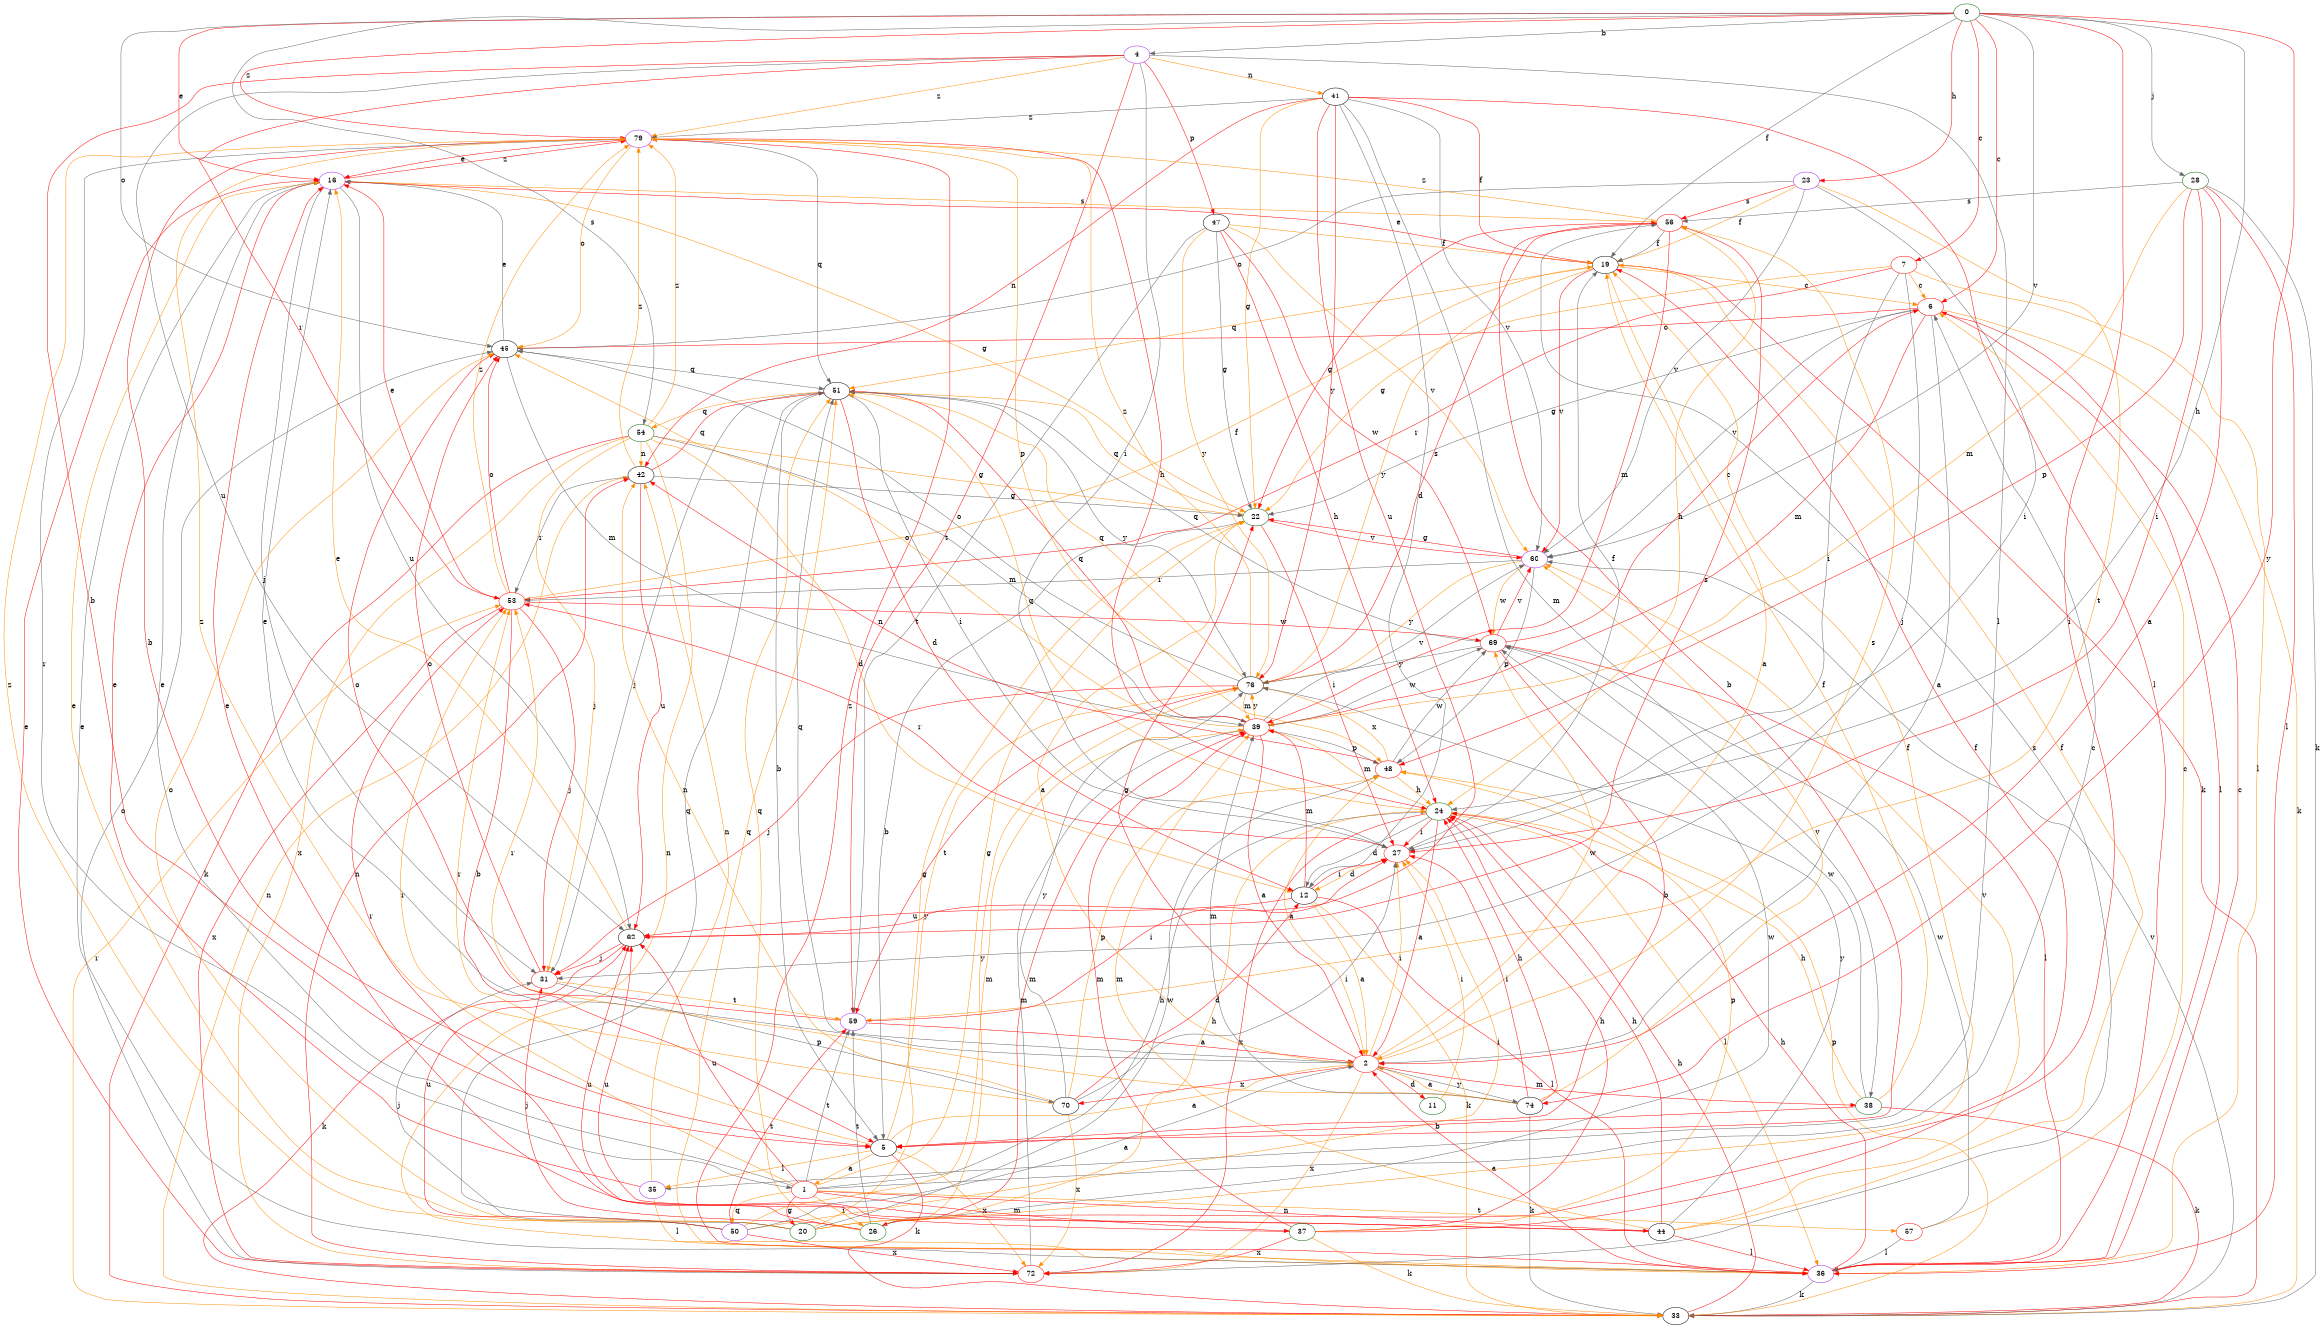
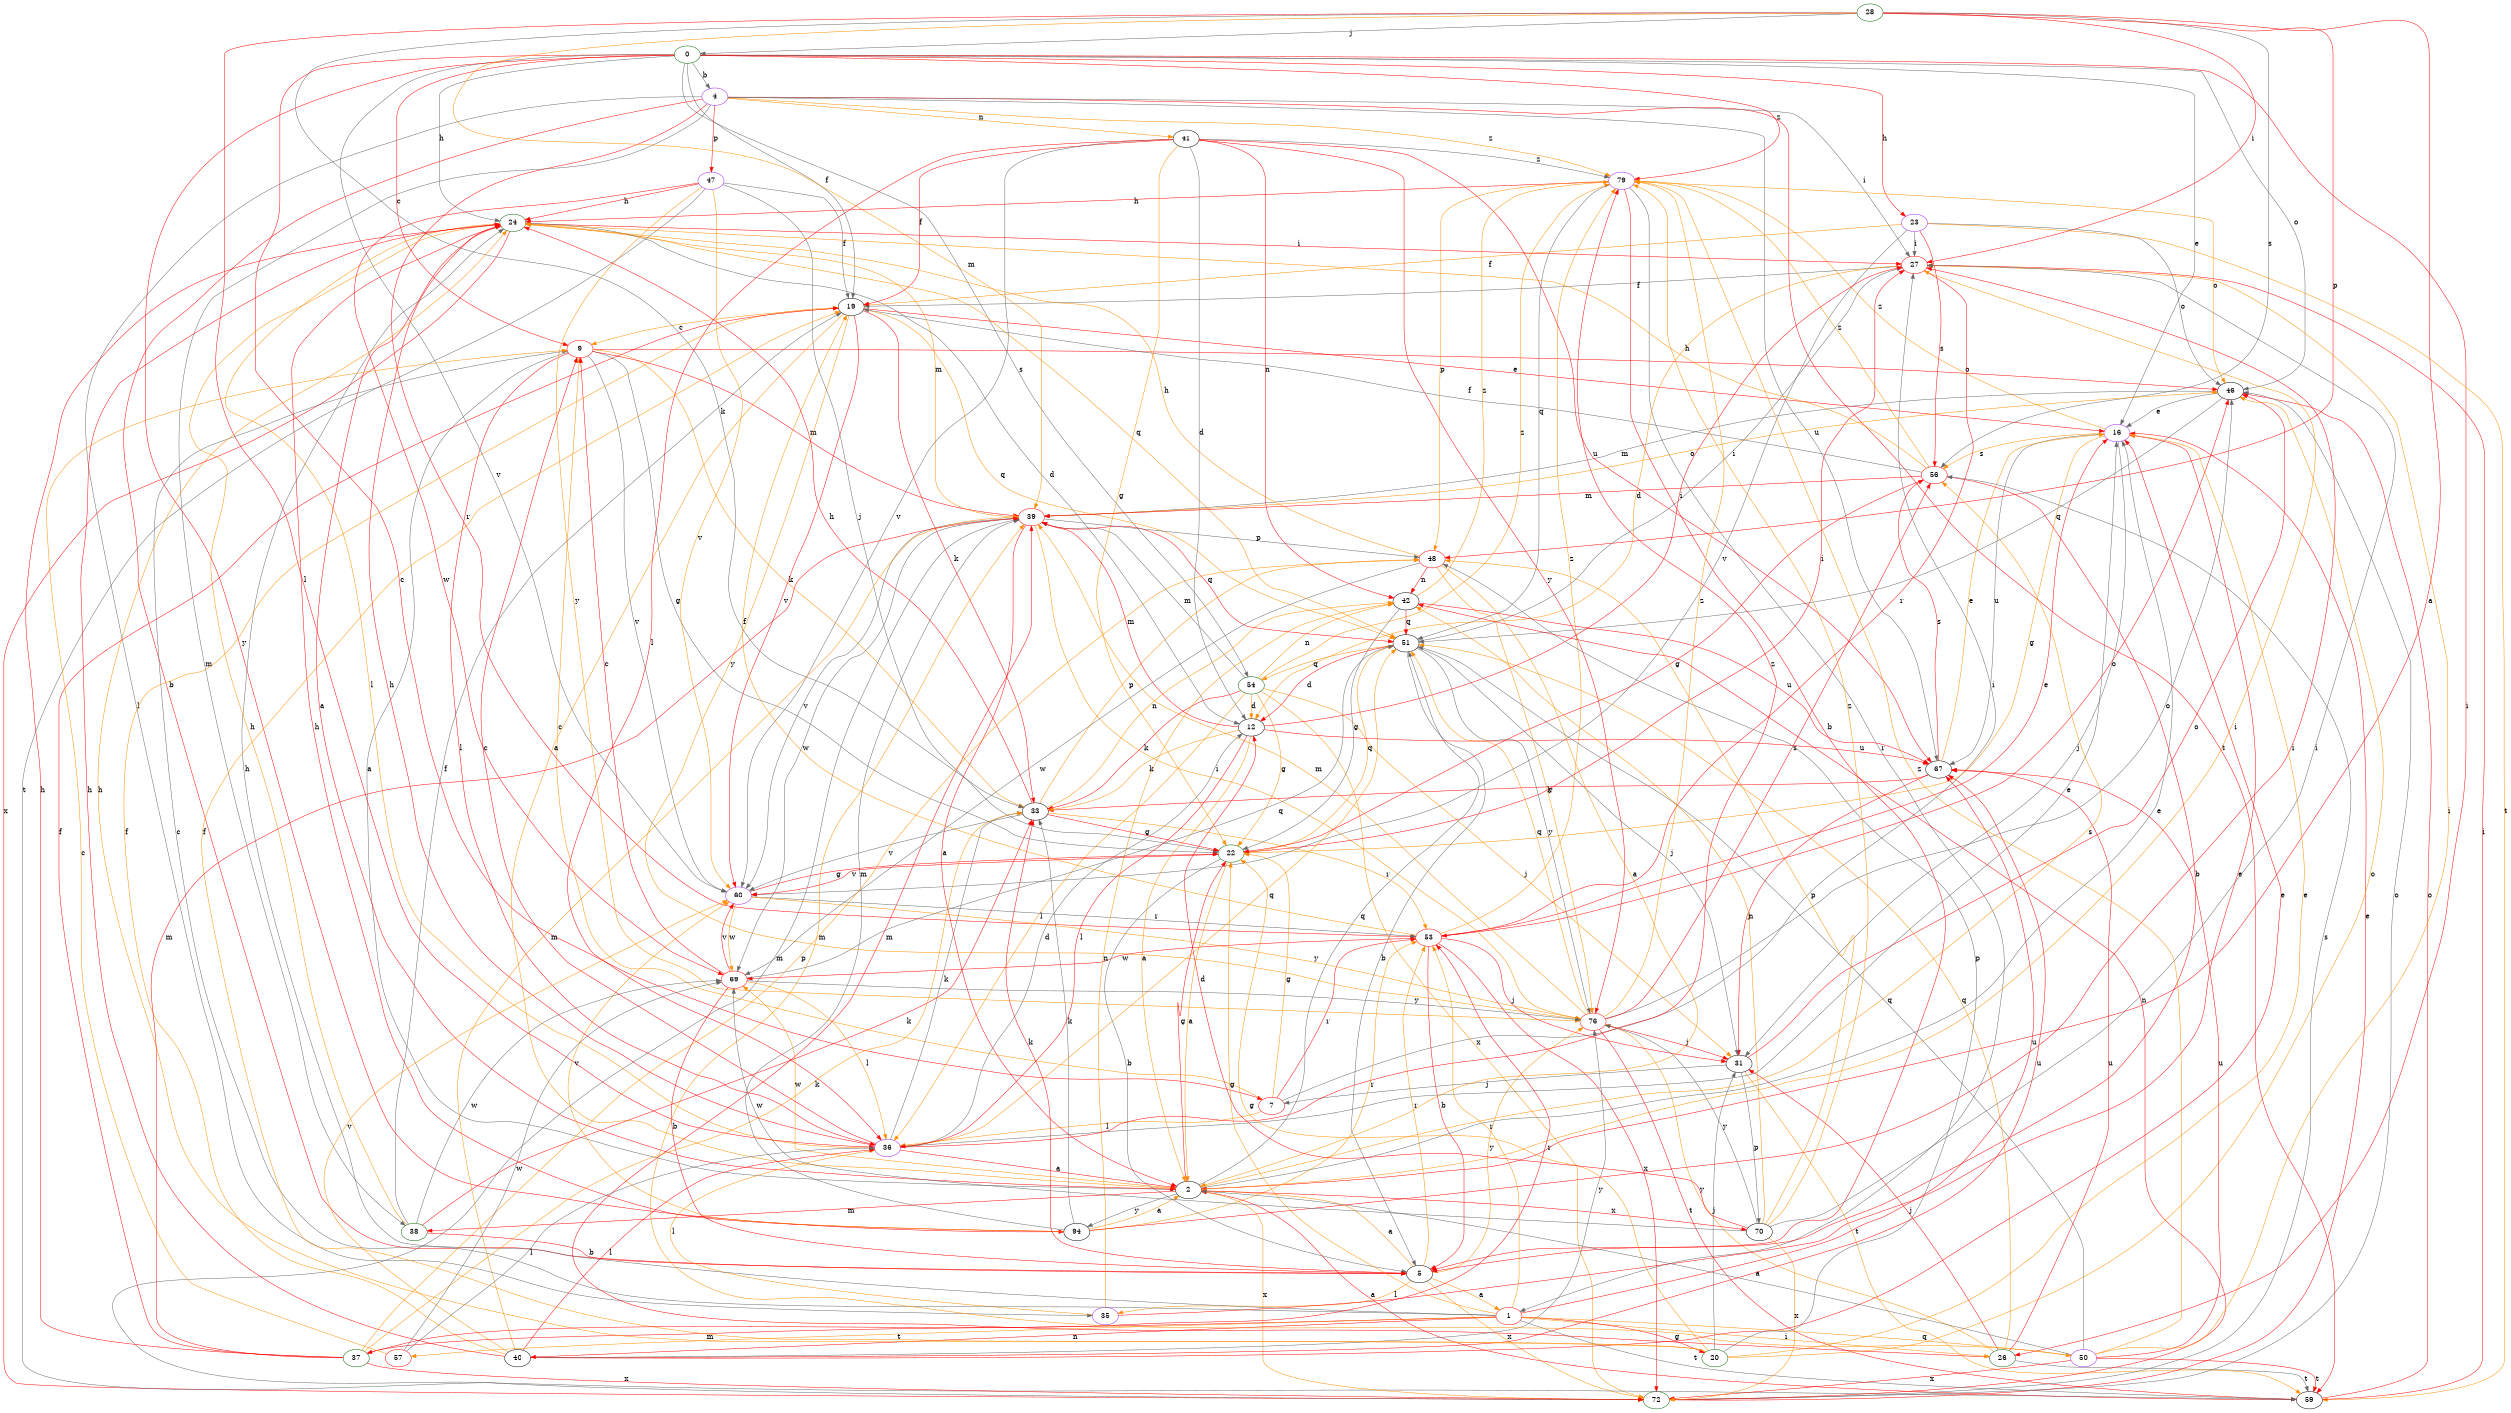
(944, 16) -> (1711, 65)
(2137, 33) -> (1281, 34)
(487, 153) -> none
(483, 160) -> (1868, 305)
(1216, 223) -> (711, 181)
(1408, 244) -> (824, 198)
(1931, 307) -> (580, 349)
(505, 349) -> (2231, 391)
(1225, 370) -> (860, 517)
(552, 508) -> none
(1576, 631) -> (186, 546)
(1491, 679) -> none
(1815, 681) -> (463, 694)
(1250, 685) -> (1593, 1022)
(1256, 706) -> (1217, 769)
(1374, 727) -> (1551, 790)
(171, 816) -> none
none -> (1127, 831)
(669, 854) -> (1041, 917)
(2025, 887) -> (842, 1033)
(1458, 917) -> (1496, 1081)
none -> (1044, 930)
(631, 938) -> (1939, 769)
(544, 980) -> (1739, 1064)
(1170, 1001) -> (1978, 959)
(853, 1022) -> (2309, 1400)
(1366, 1064) -> (1189, 1190)
(1433, 1106) -> none
(1530, 1106) -> (1077, 1232)
(1619, 1110) -> (1206, 1202)
(1661, 1232) -> (518, 1358)
(1031, 1274) -> (1656, 1400)
